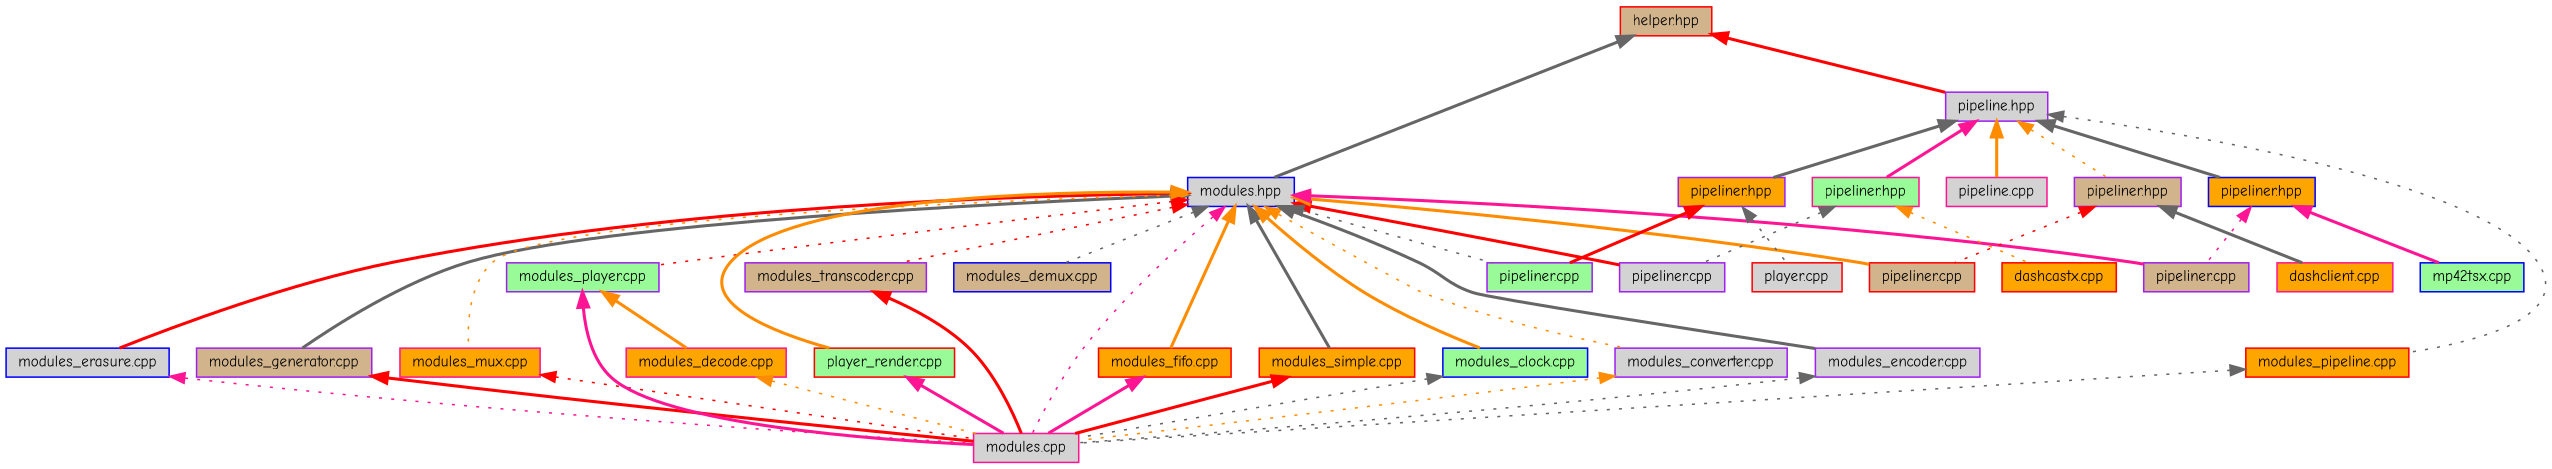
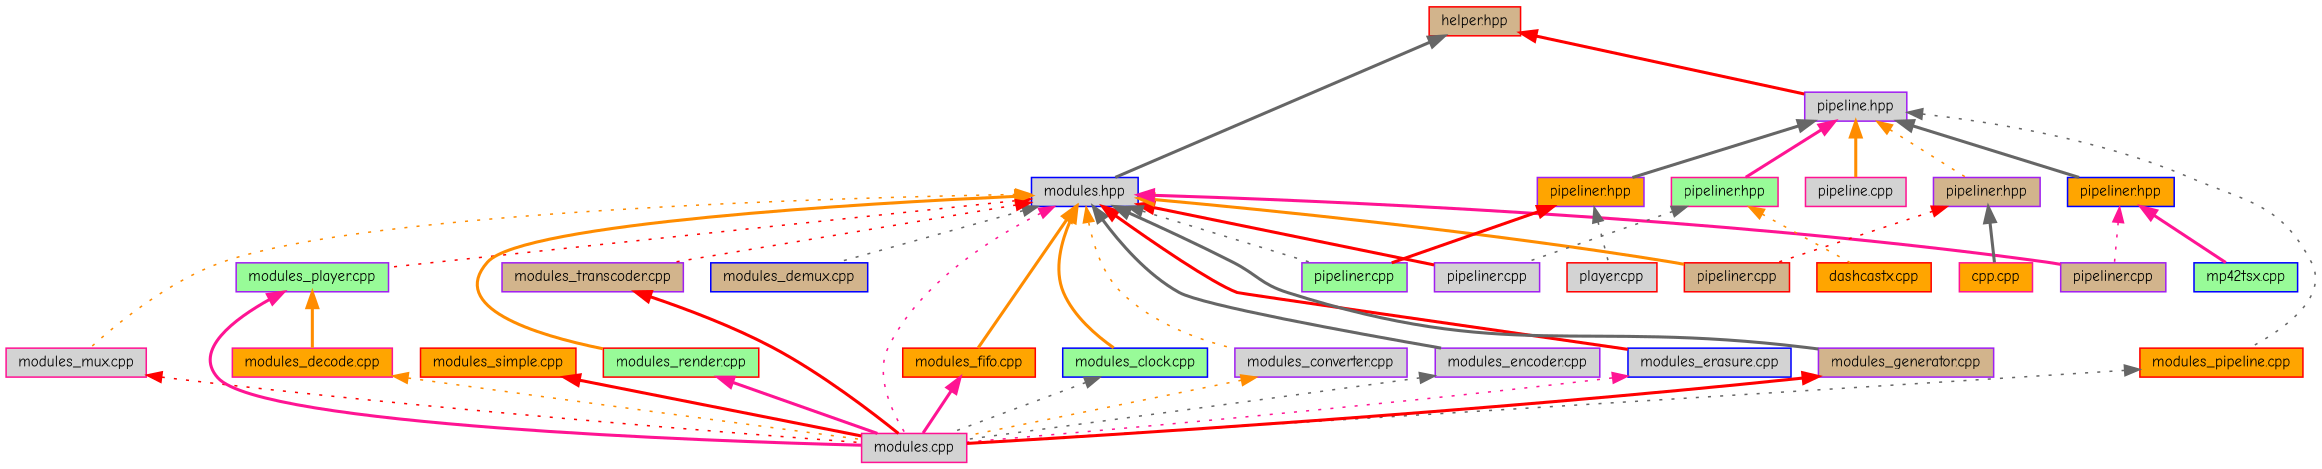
(2335, 277) -> (1996, 277)
(1293, 284) -> none
(470, 363) -> (76, 363)
(884, 363) -> (681, 363)
